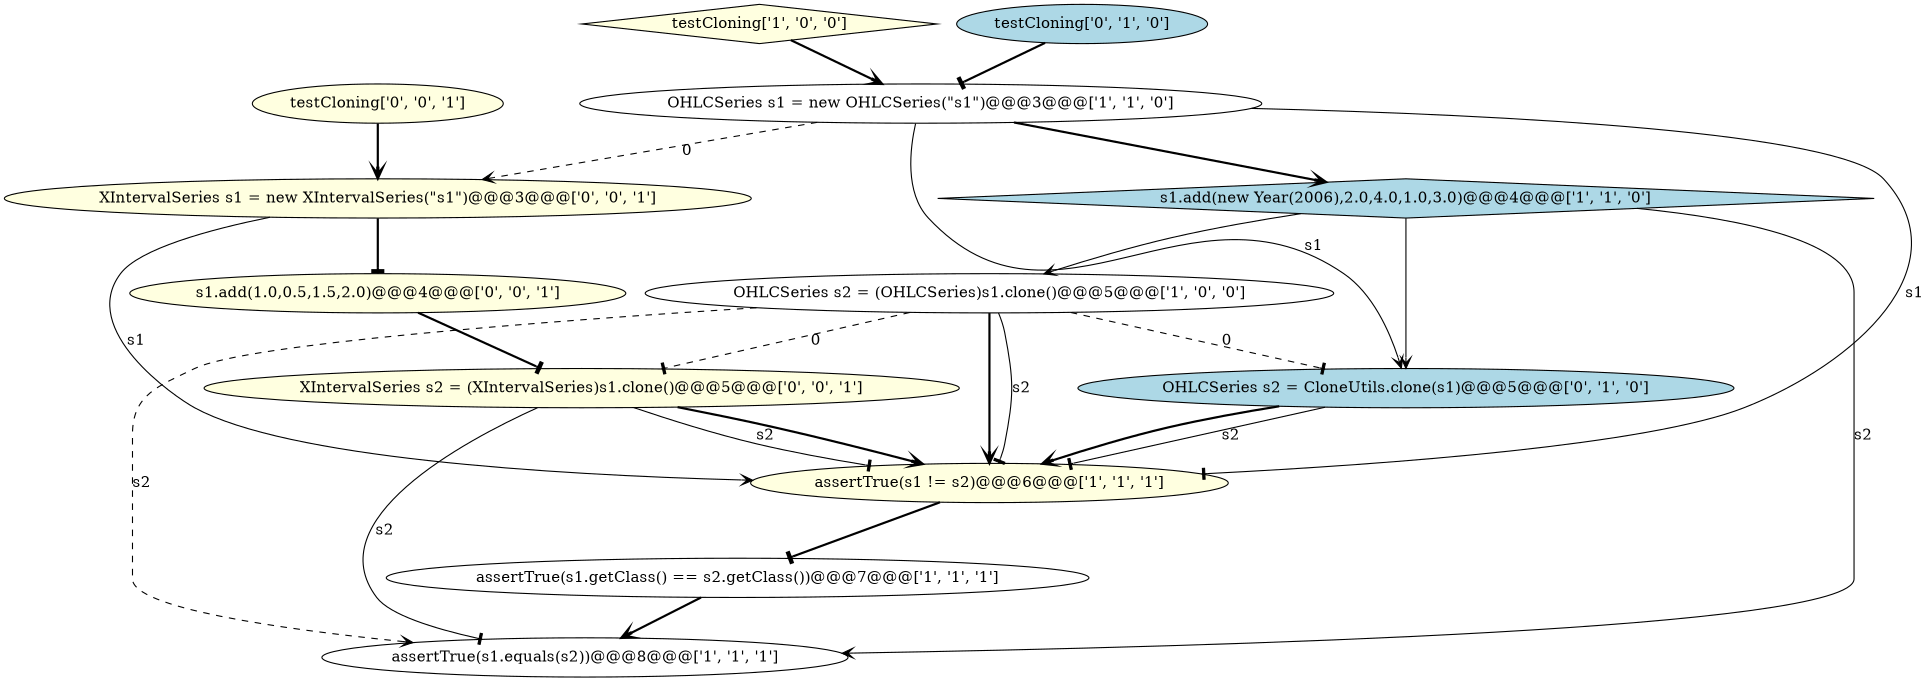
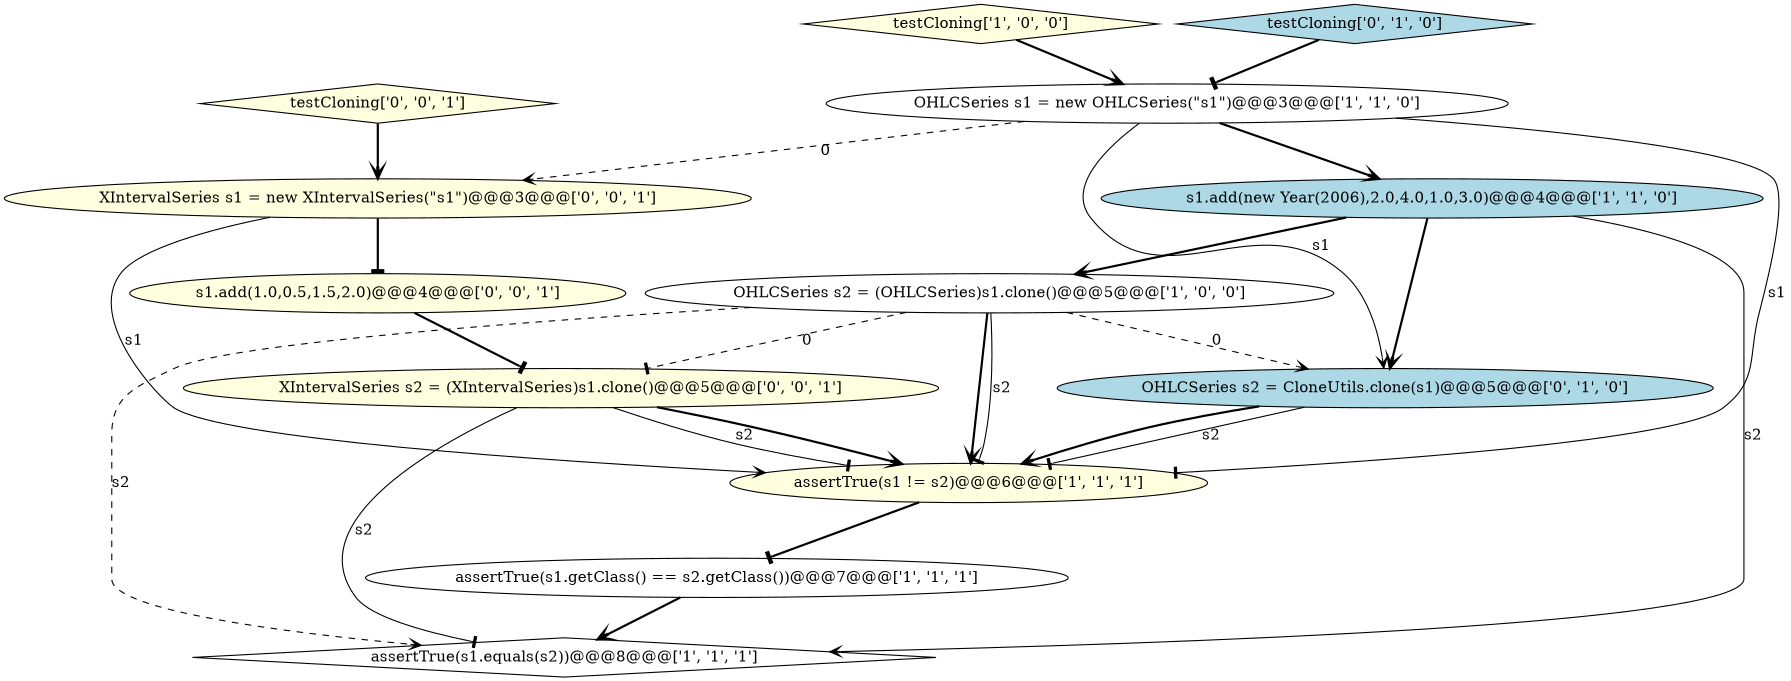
(1082, 24) -> (1355, 24)
(378, 104) -> (378, 104)
(1406, 198) -> (1432, 198)
(1176, 237) -> (1229, 242)
(1406, 288) -> (1410, 288)
(1195, 340) -> (1182, 339)
(585, 657) -> (564, 657)
